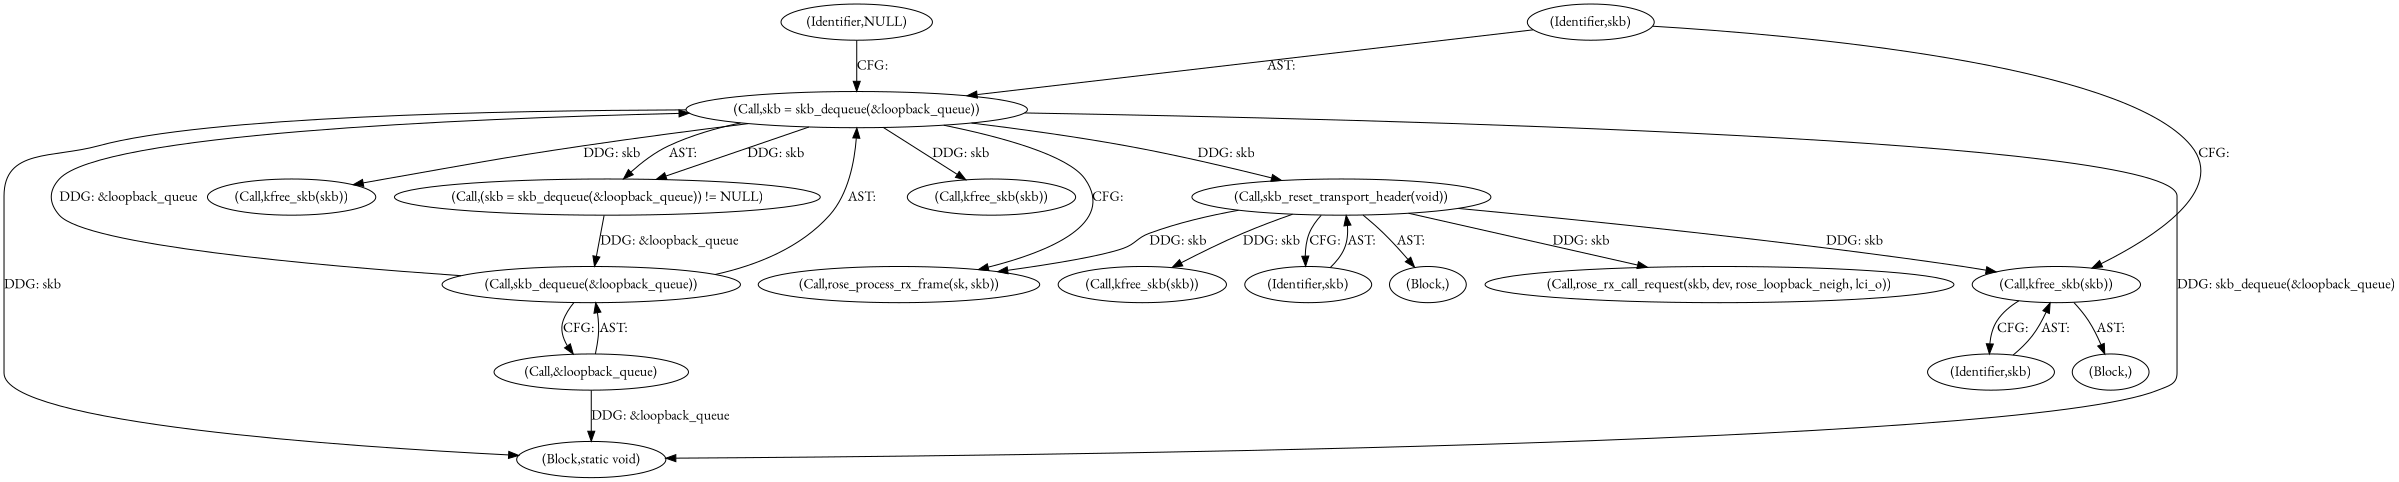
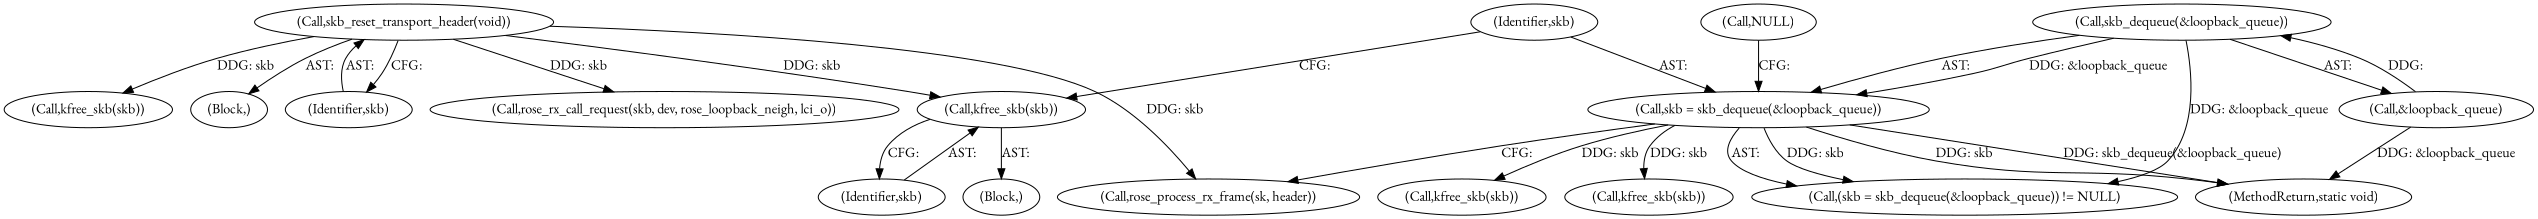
(857, 22) -> (1759, 22)
(1123, 145) -> none
(600, 236) -> (2185, 130)
(899, 285) -> (1208, 197)
(581, 328) -> (2340, 66)
(615, 328) -> (2408, 66)
(591, 460) -> (2304, 197)
